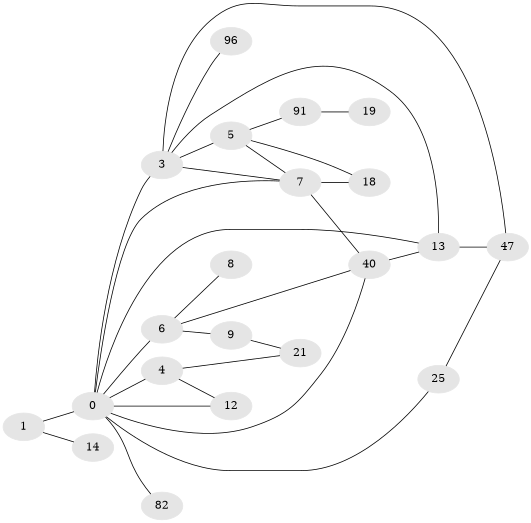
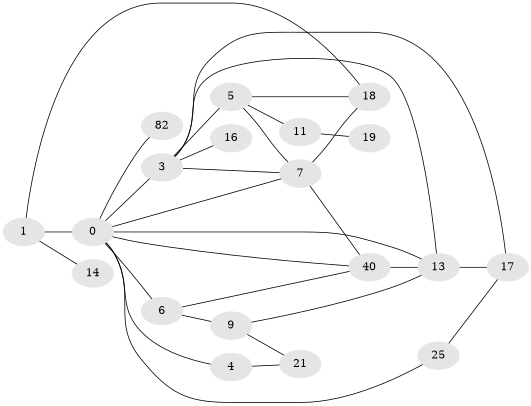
none -> (138, 8)
(231, 41) -> (231, 138)
(300, 112) -> (300, 132)
(508, 247) -> (508, 267)
(231, 265) -> none
none -> (338, 303)
(231, 406) -> none
